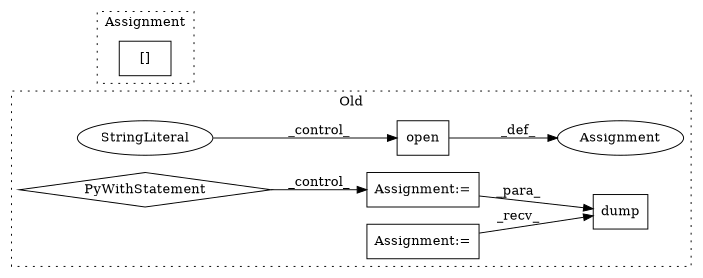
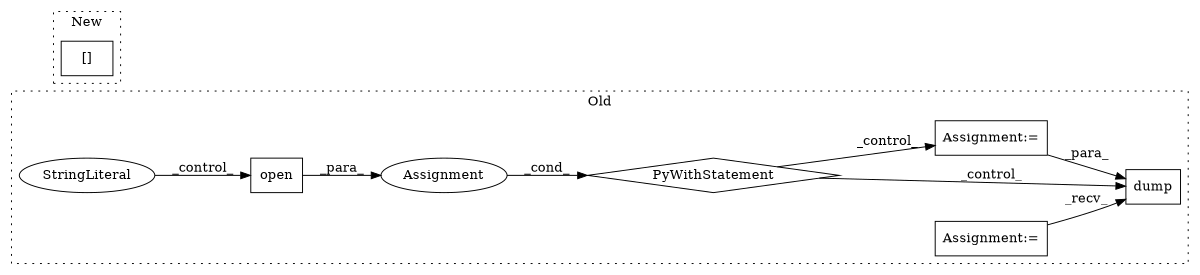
(146, 23) -> (87, 23)
(518, 131) -> (342, 168)
none -> (542, 175)
none -> (968, 182)
